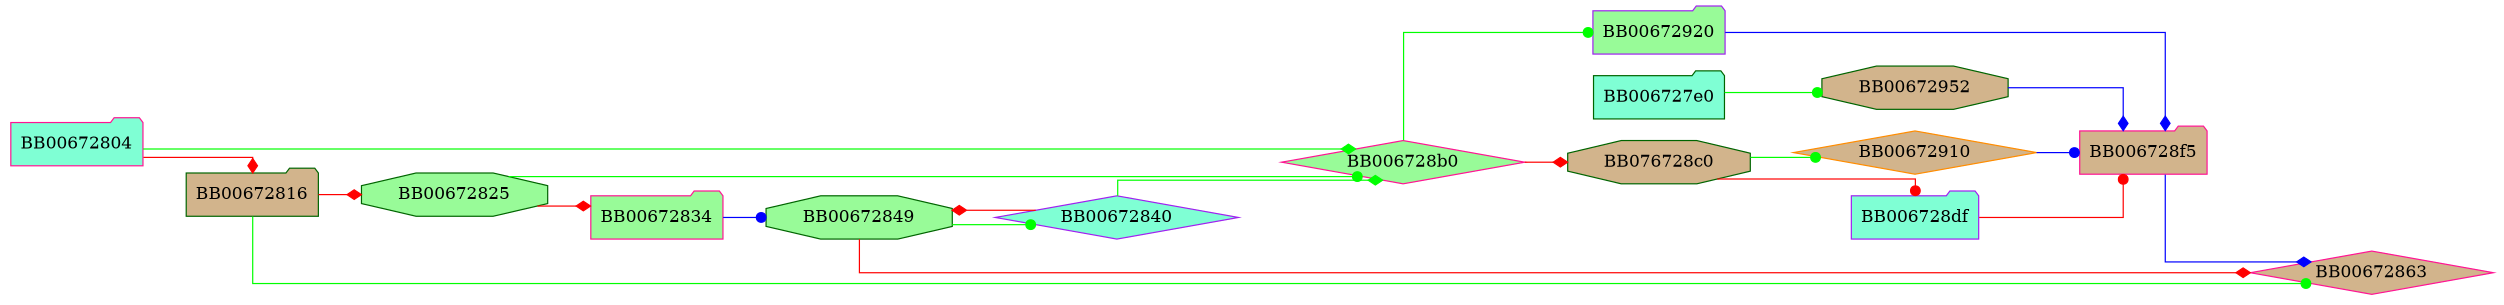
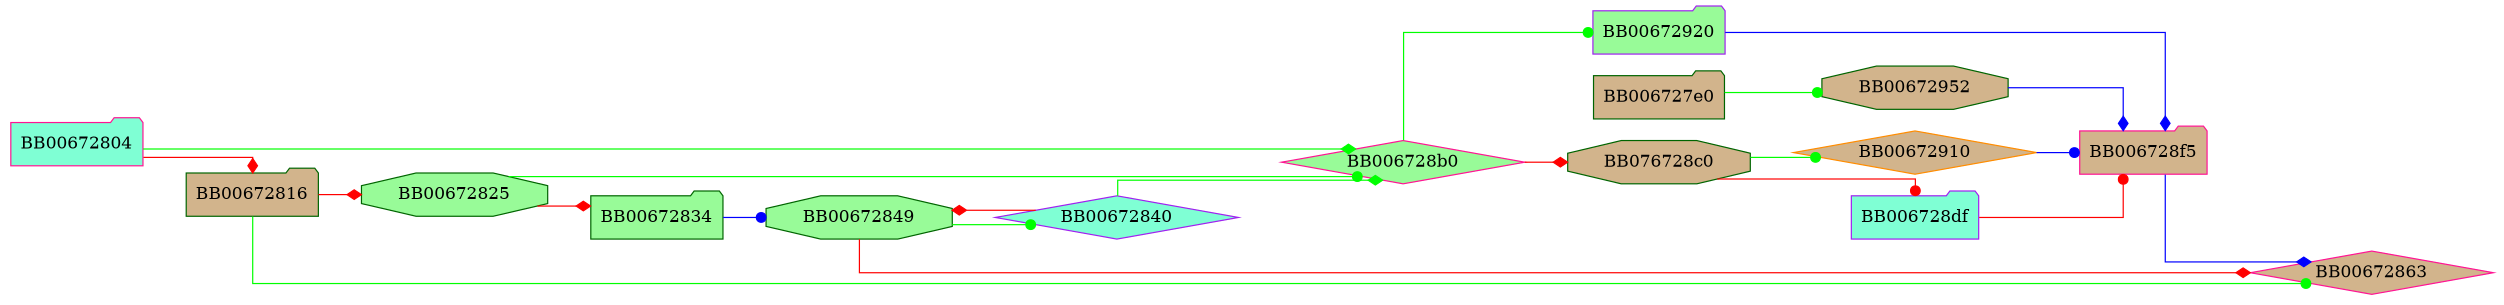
(1659, 97) -> (1659, 97)
(657, 217) -> (657, 217)
